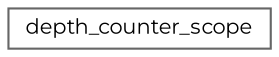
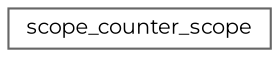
(140, 29) -> (140, 29)
